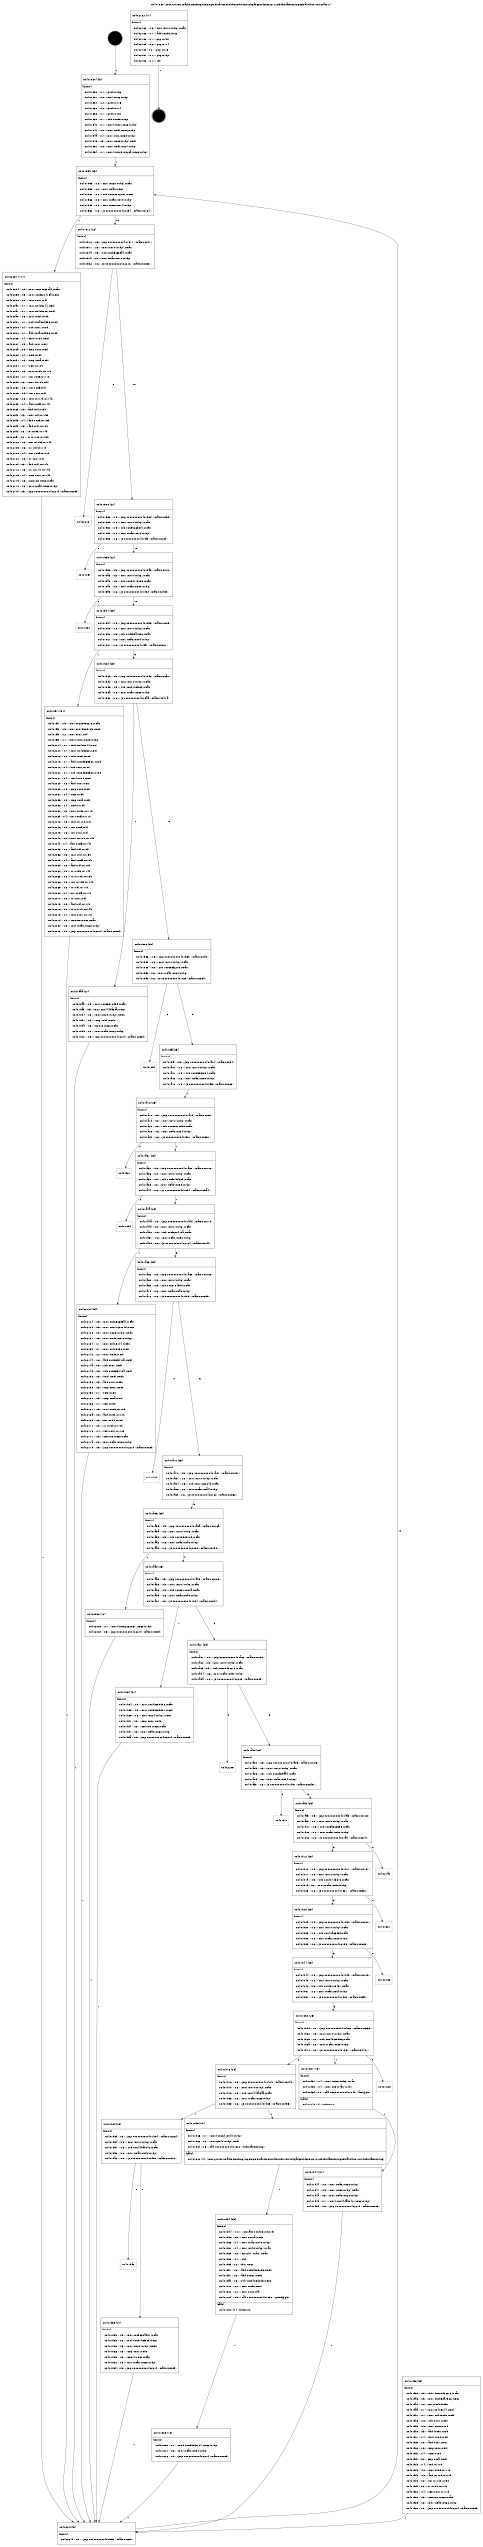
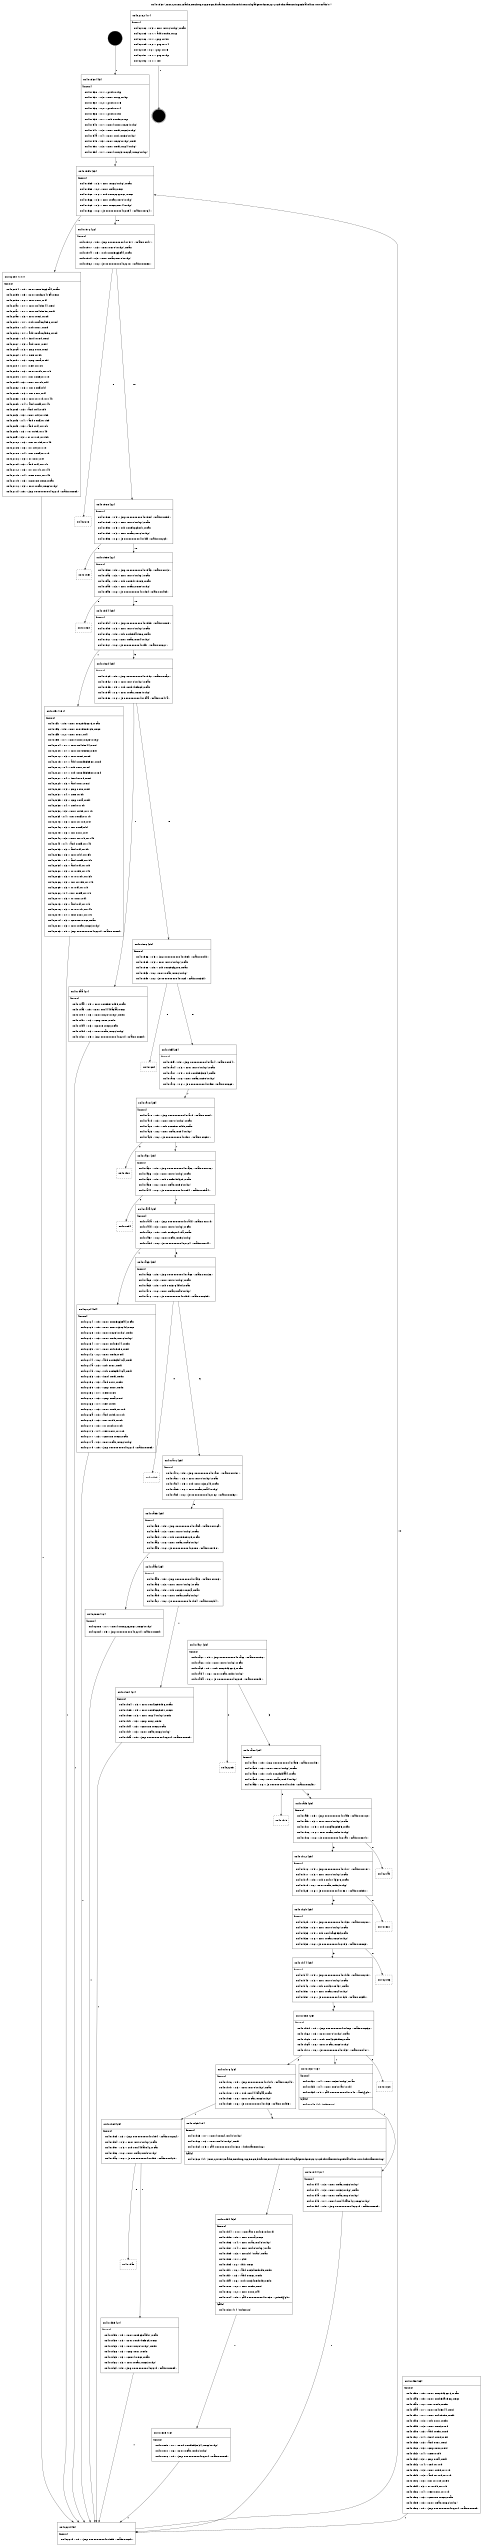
(183, 1556) -> none
(205, 1622) -> none
